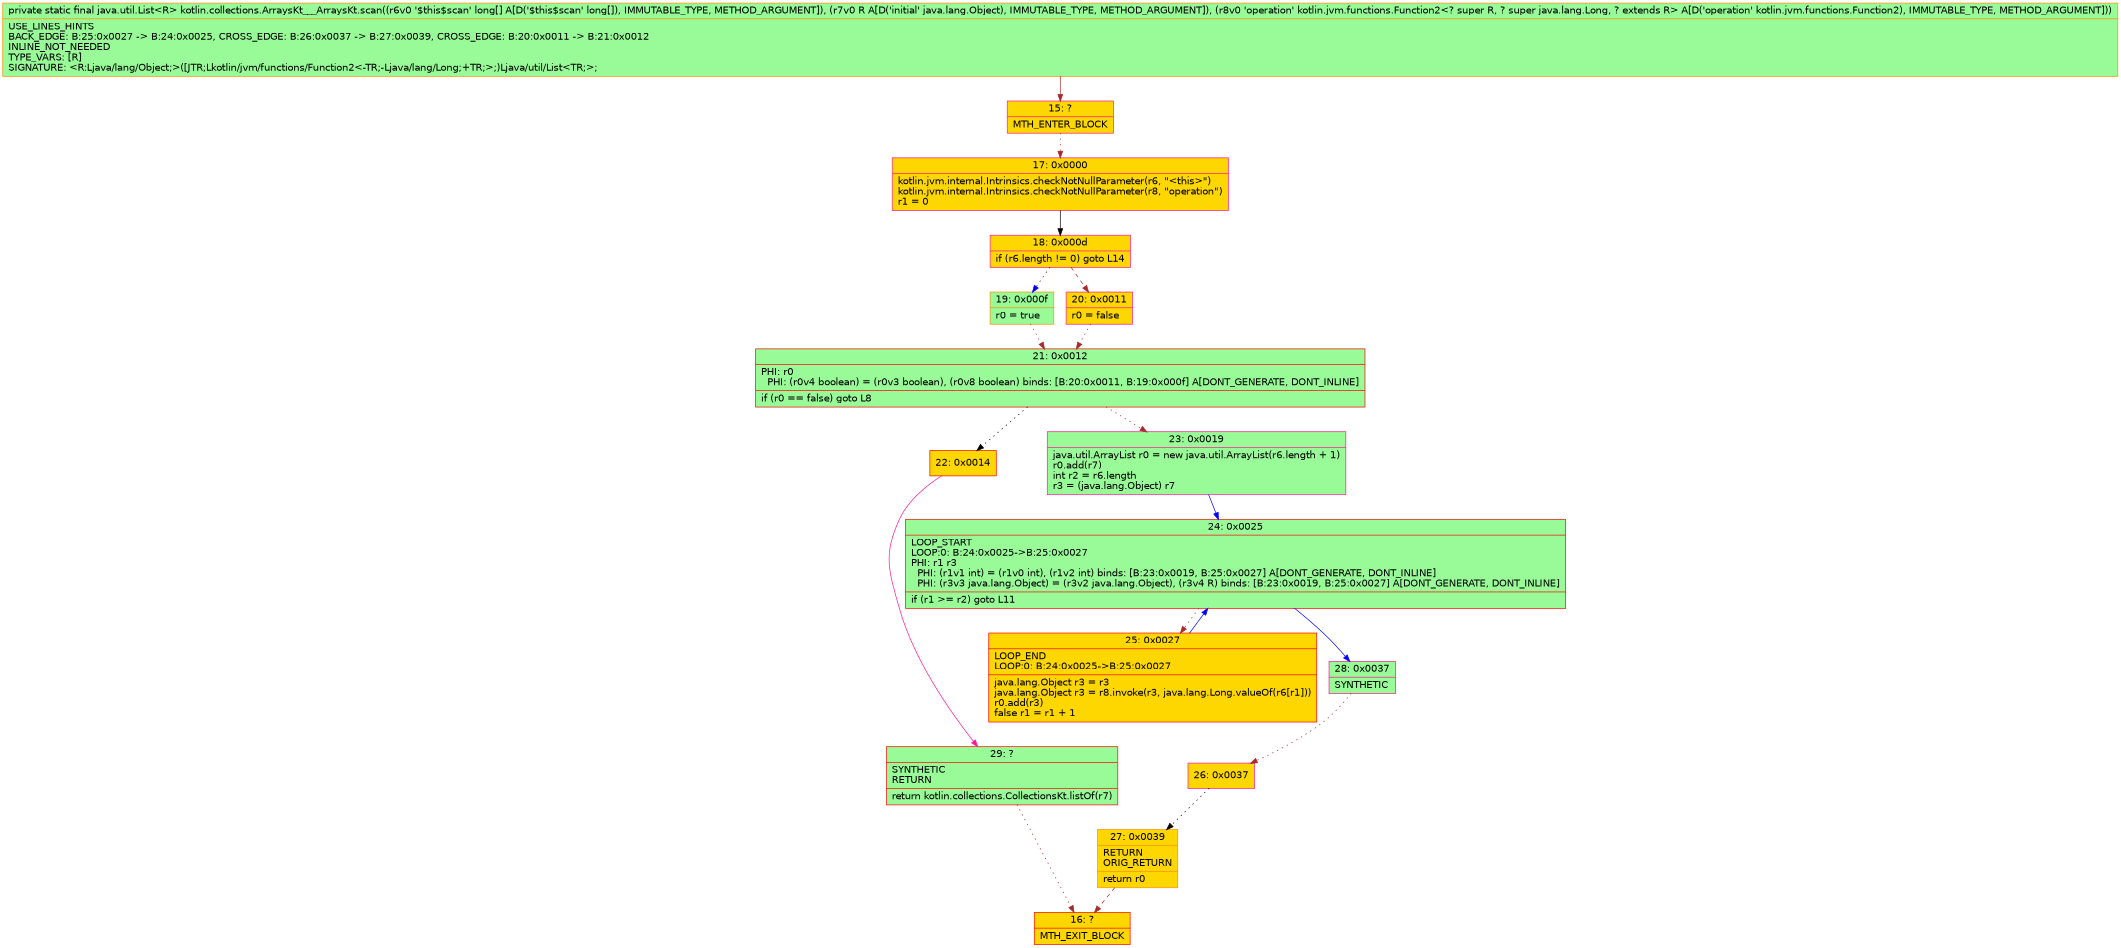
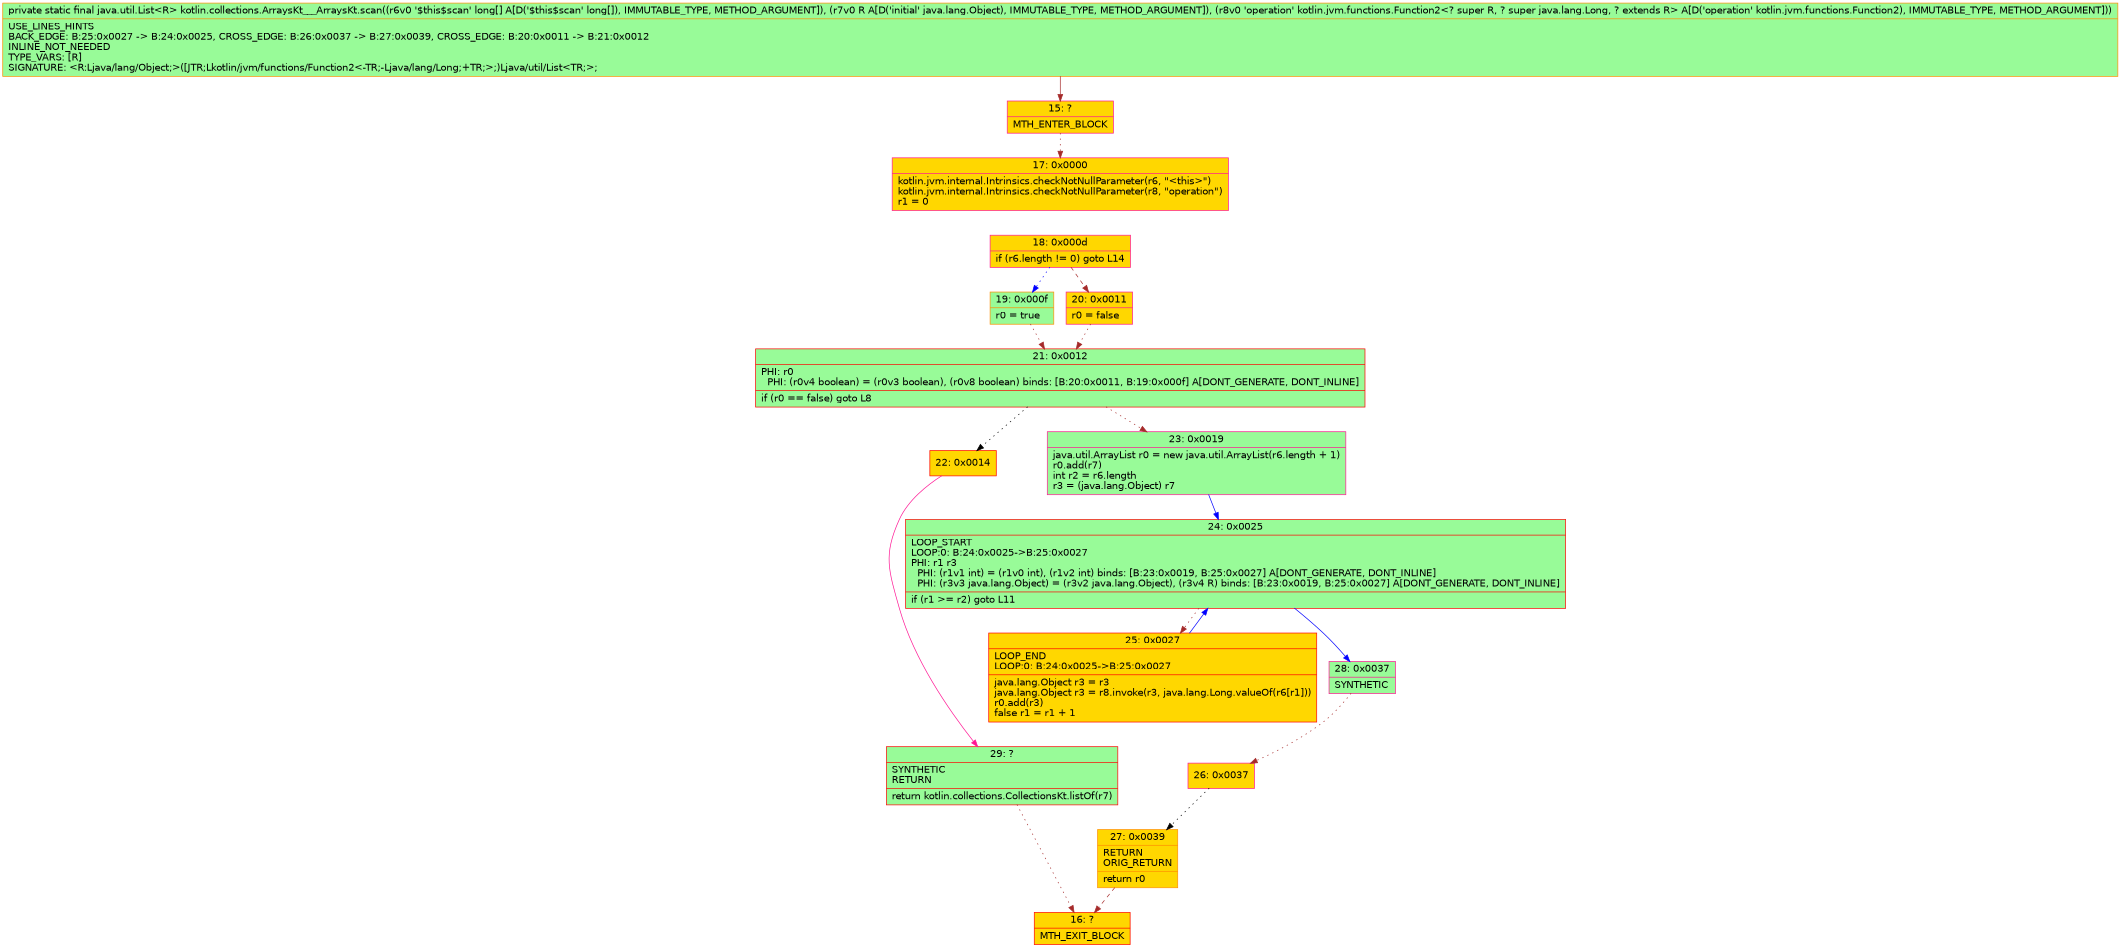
(1060, 219) -> none
